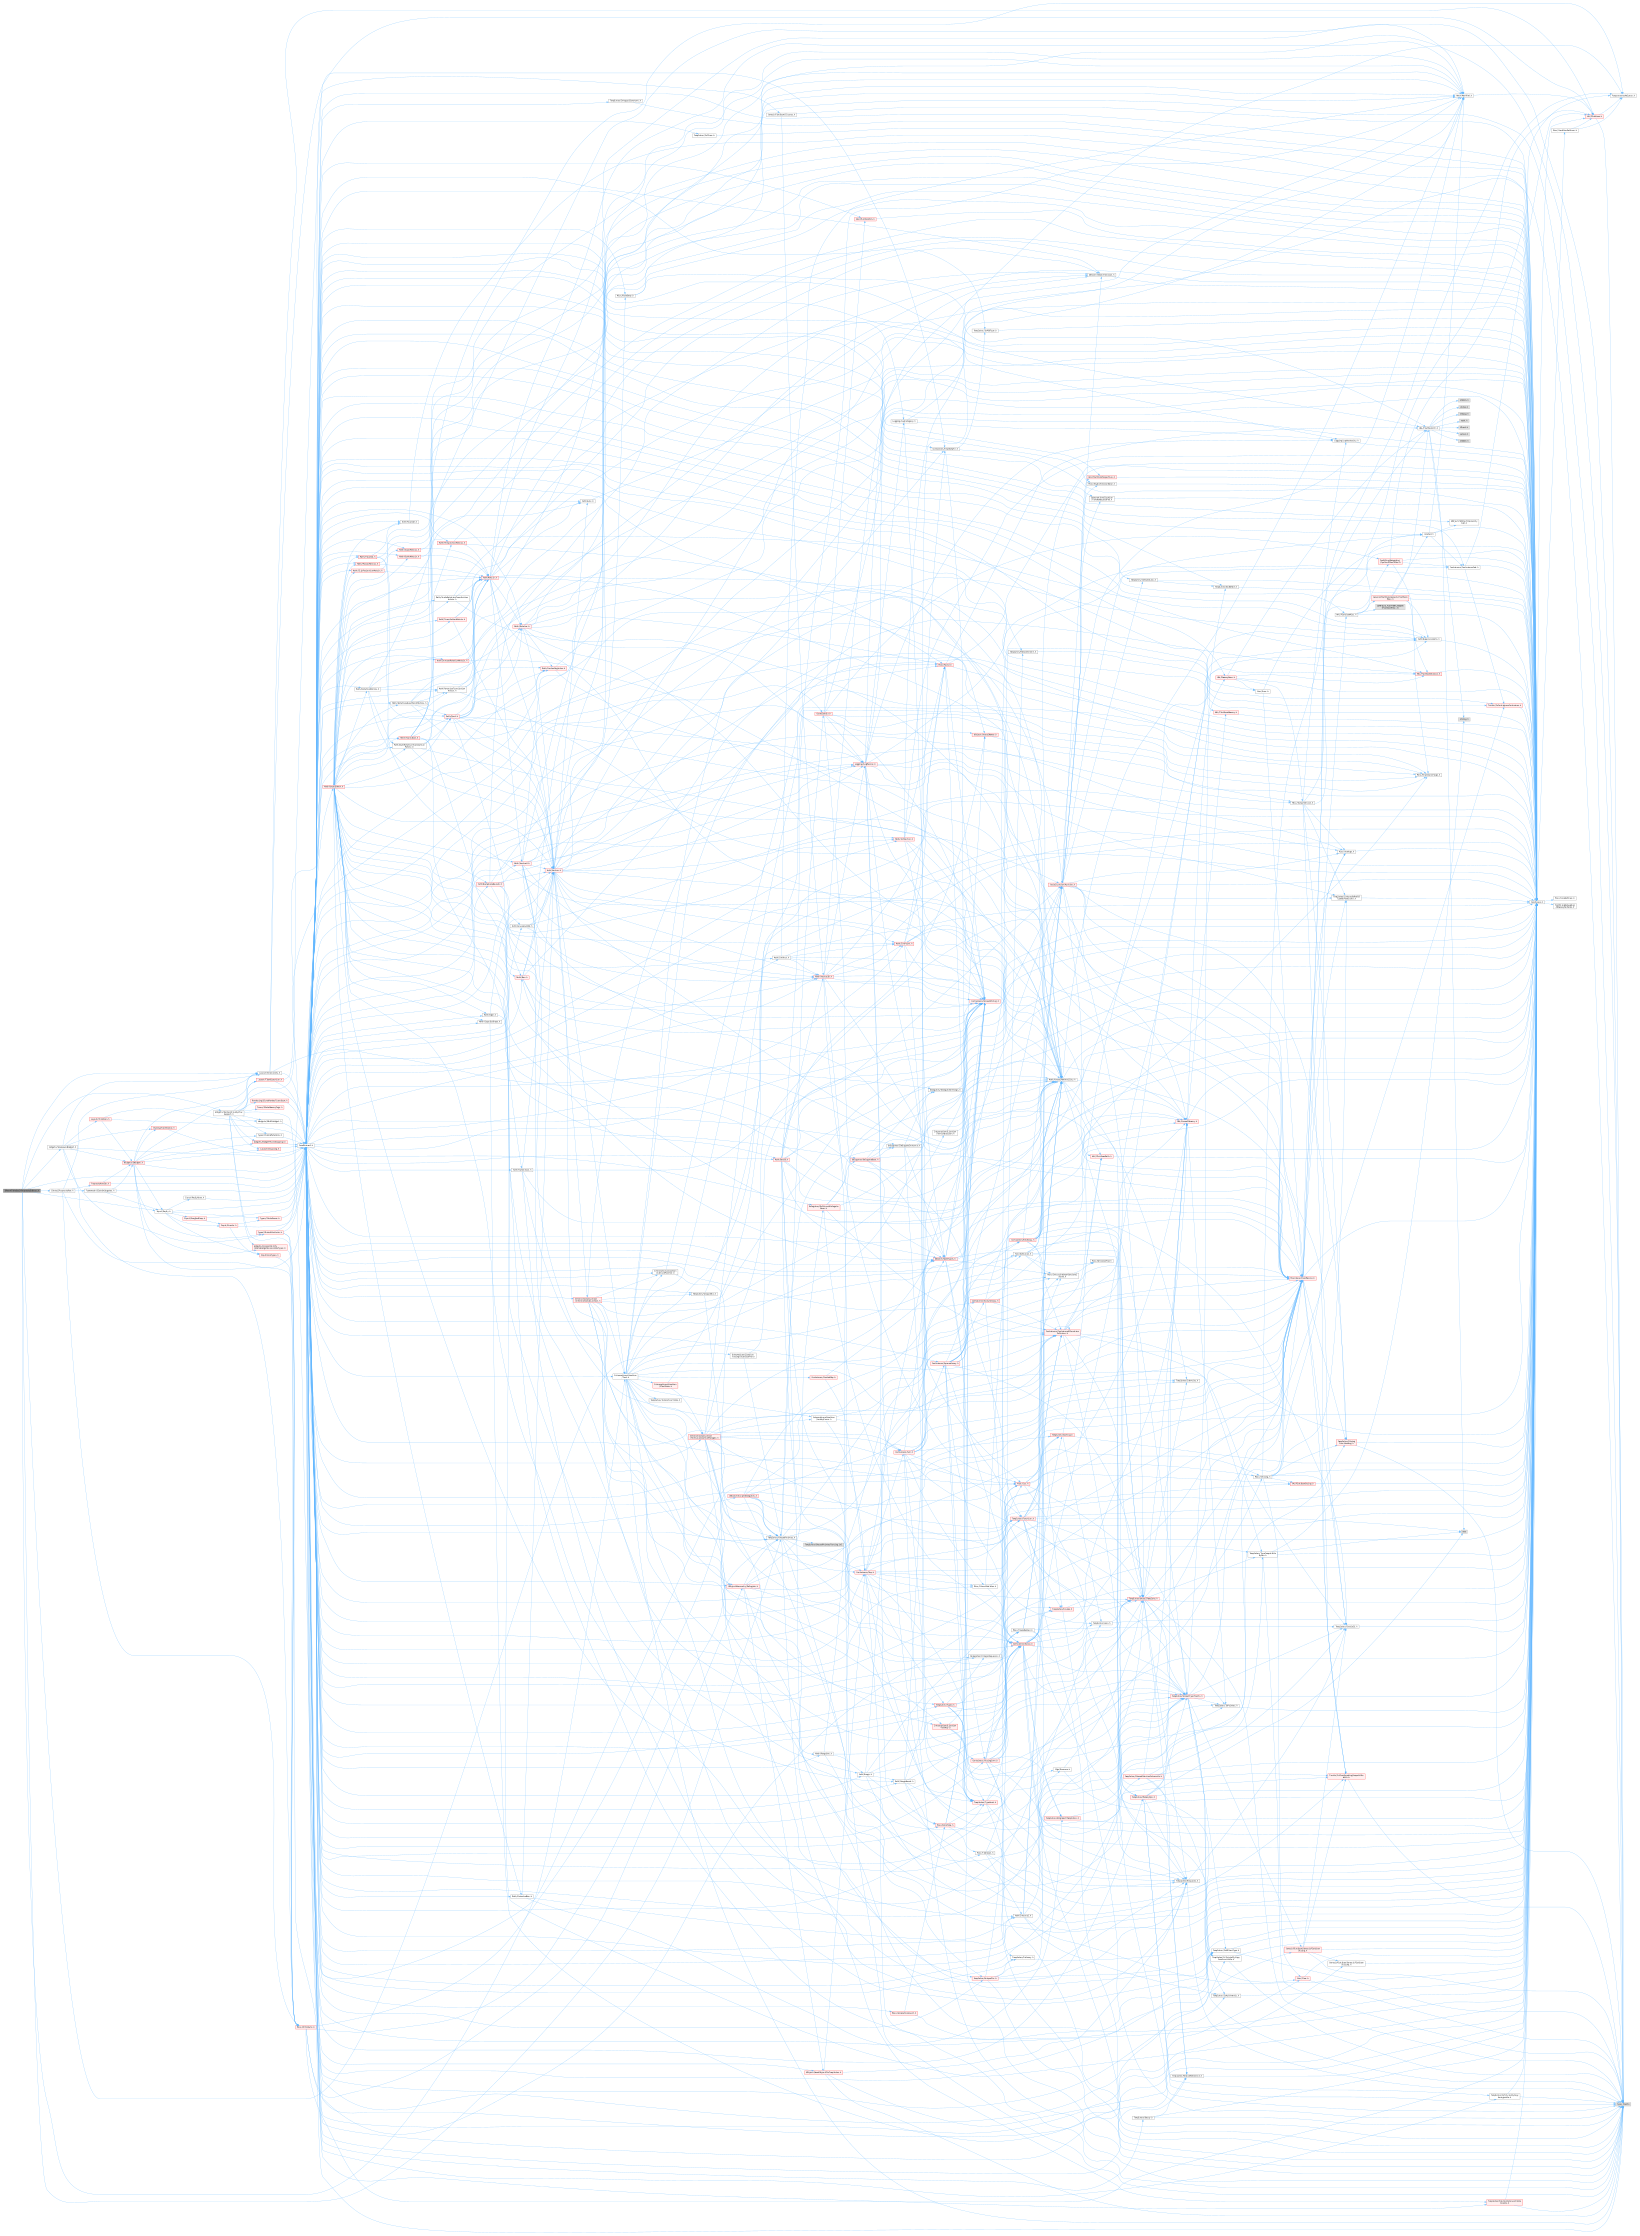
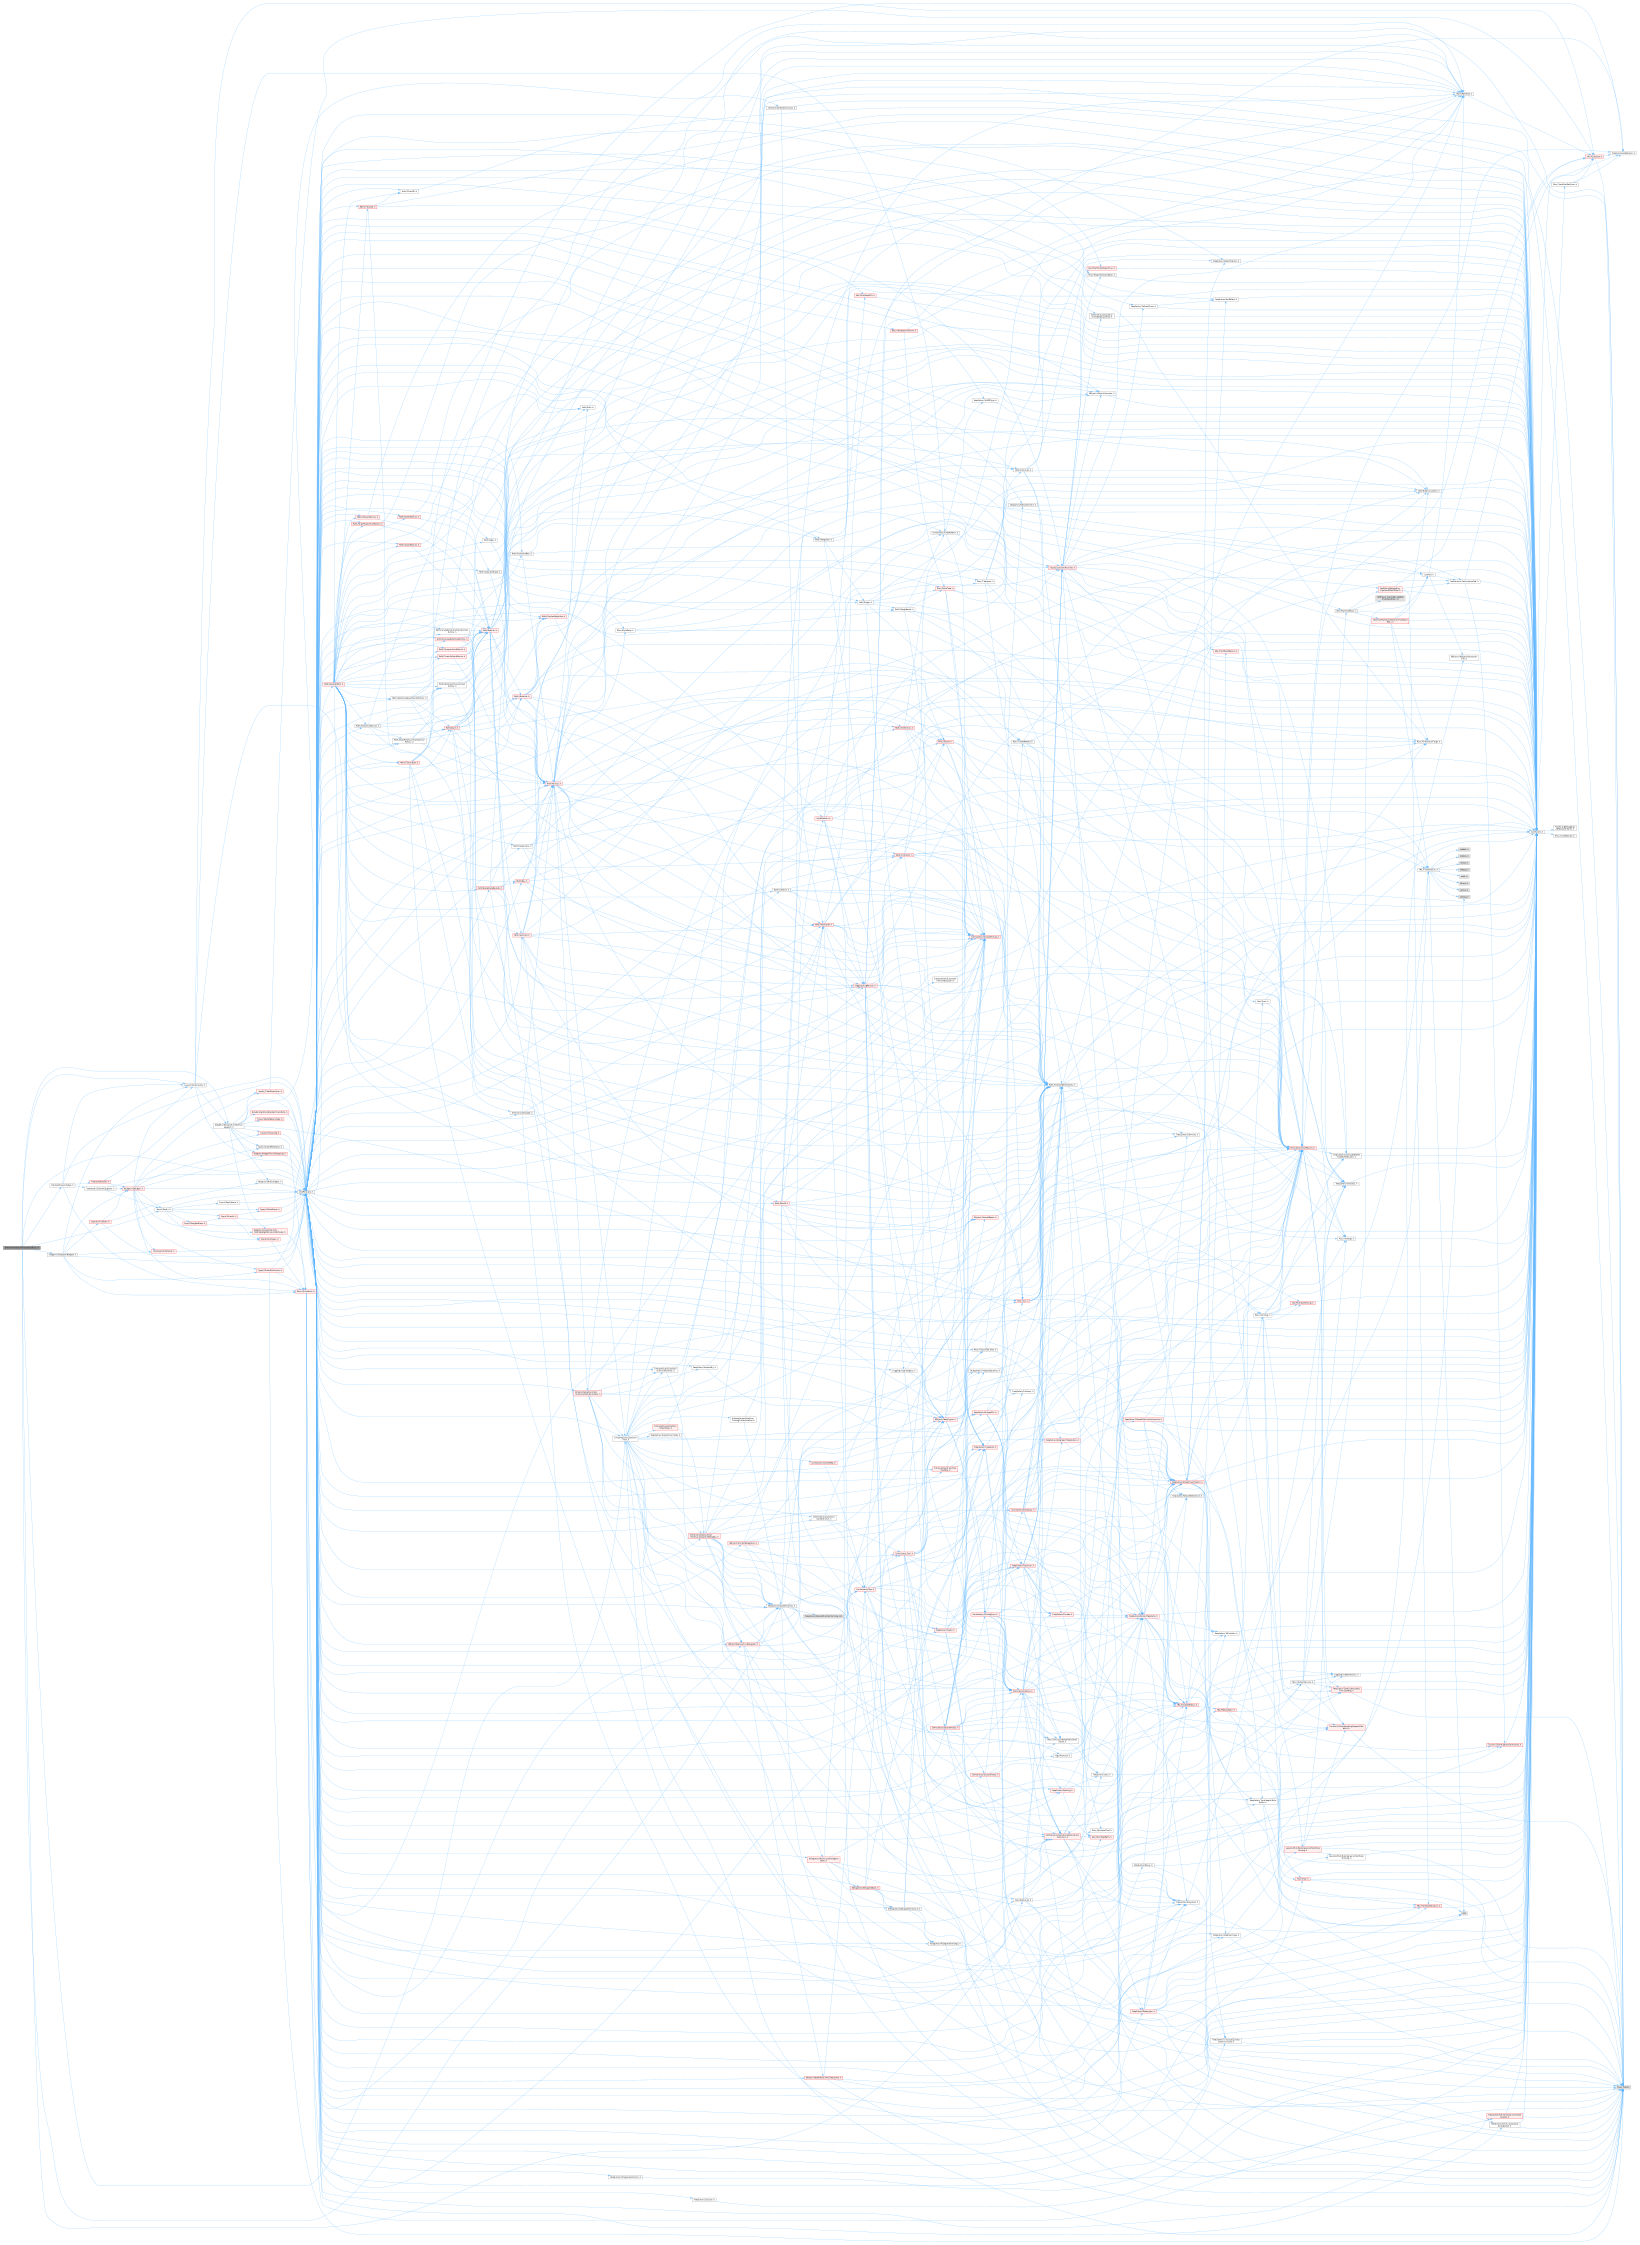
(247, 1092) -> (211, 1105)
(1346, 1442) -> (1346, 1690)
